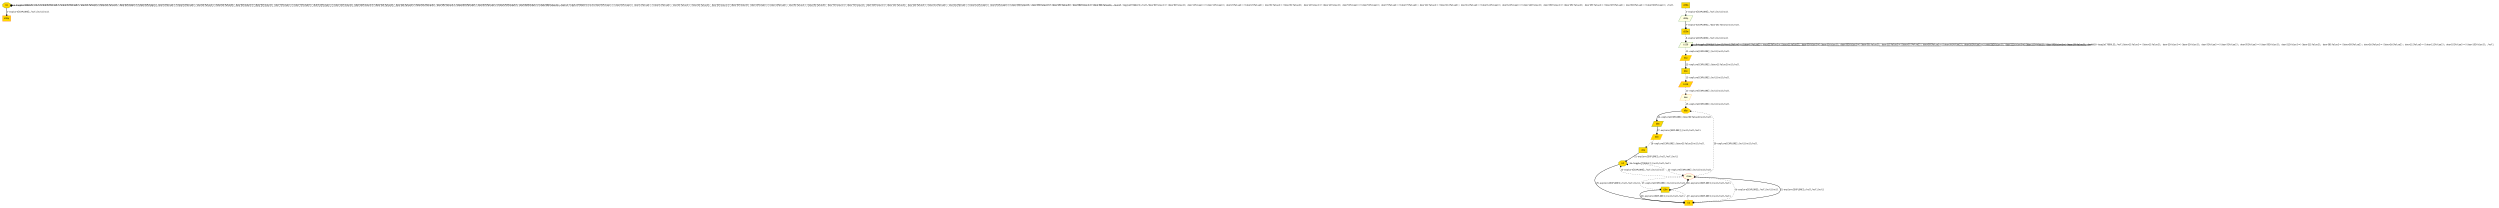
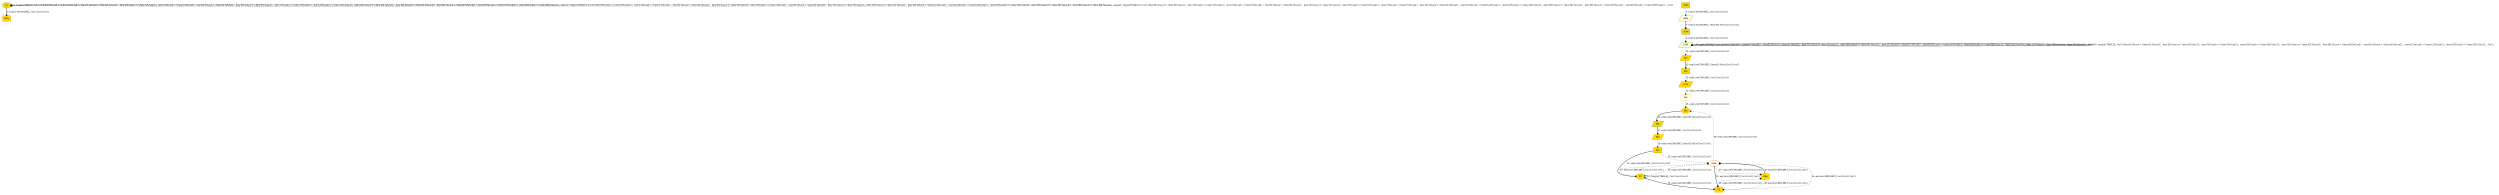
none -> (1683, 161)
(1643, 198) -> (1753, 188)
